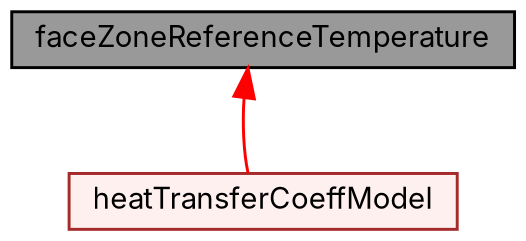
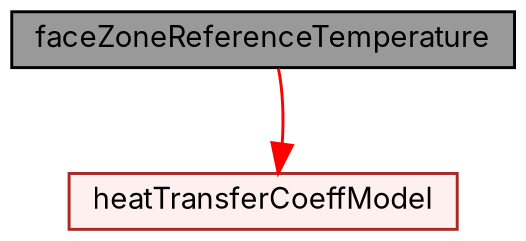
(244, 136) -> (283, 106)
